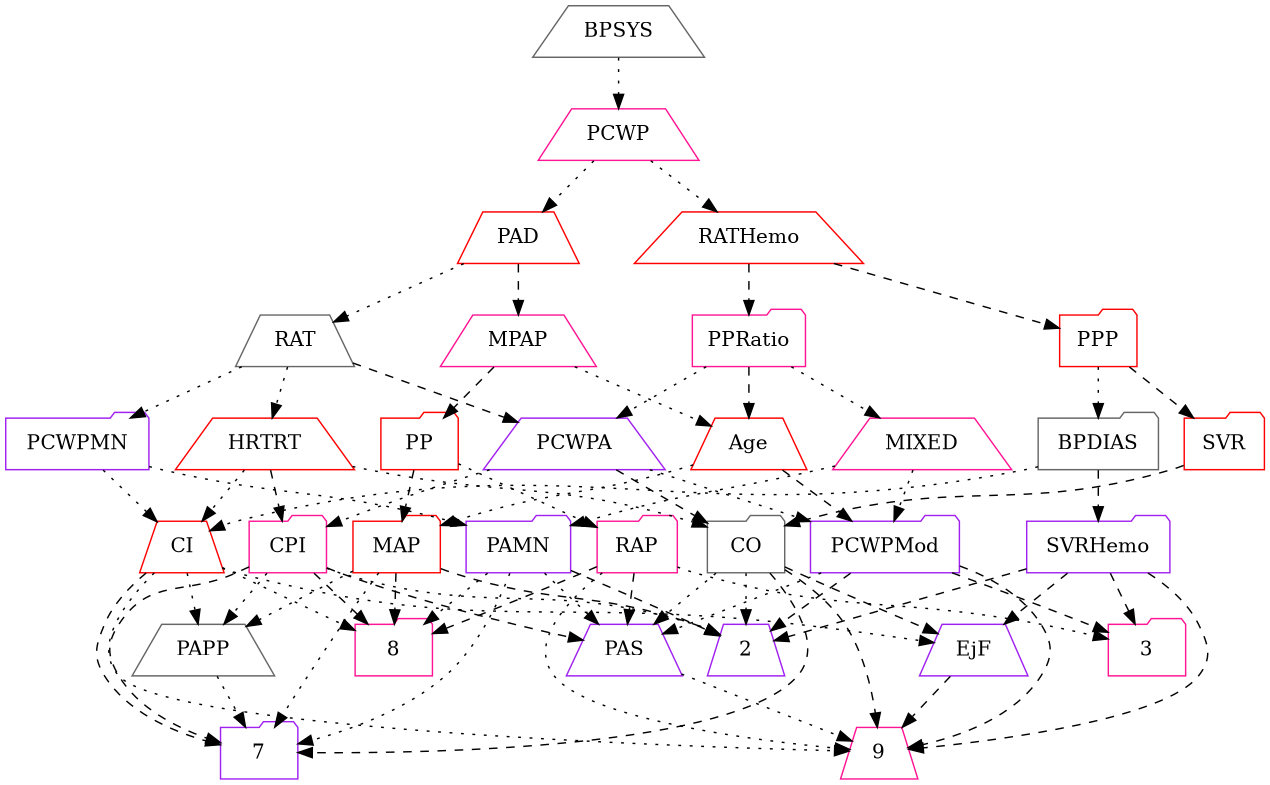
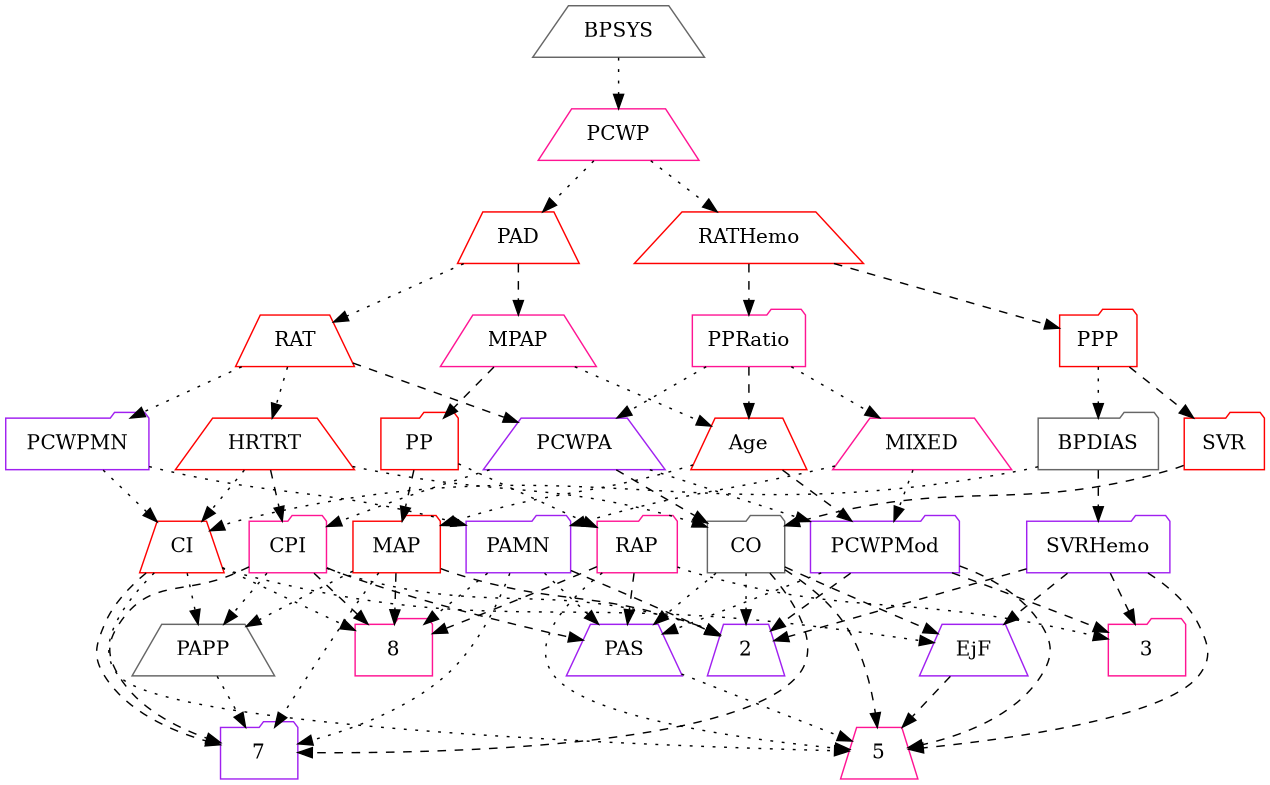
(295, 341) -> (295, 341)
(879, 753) -> (879, 753)
